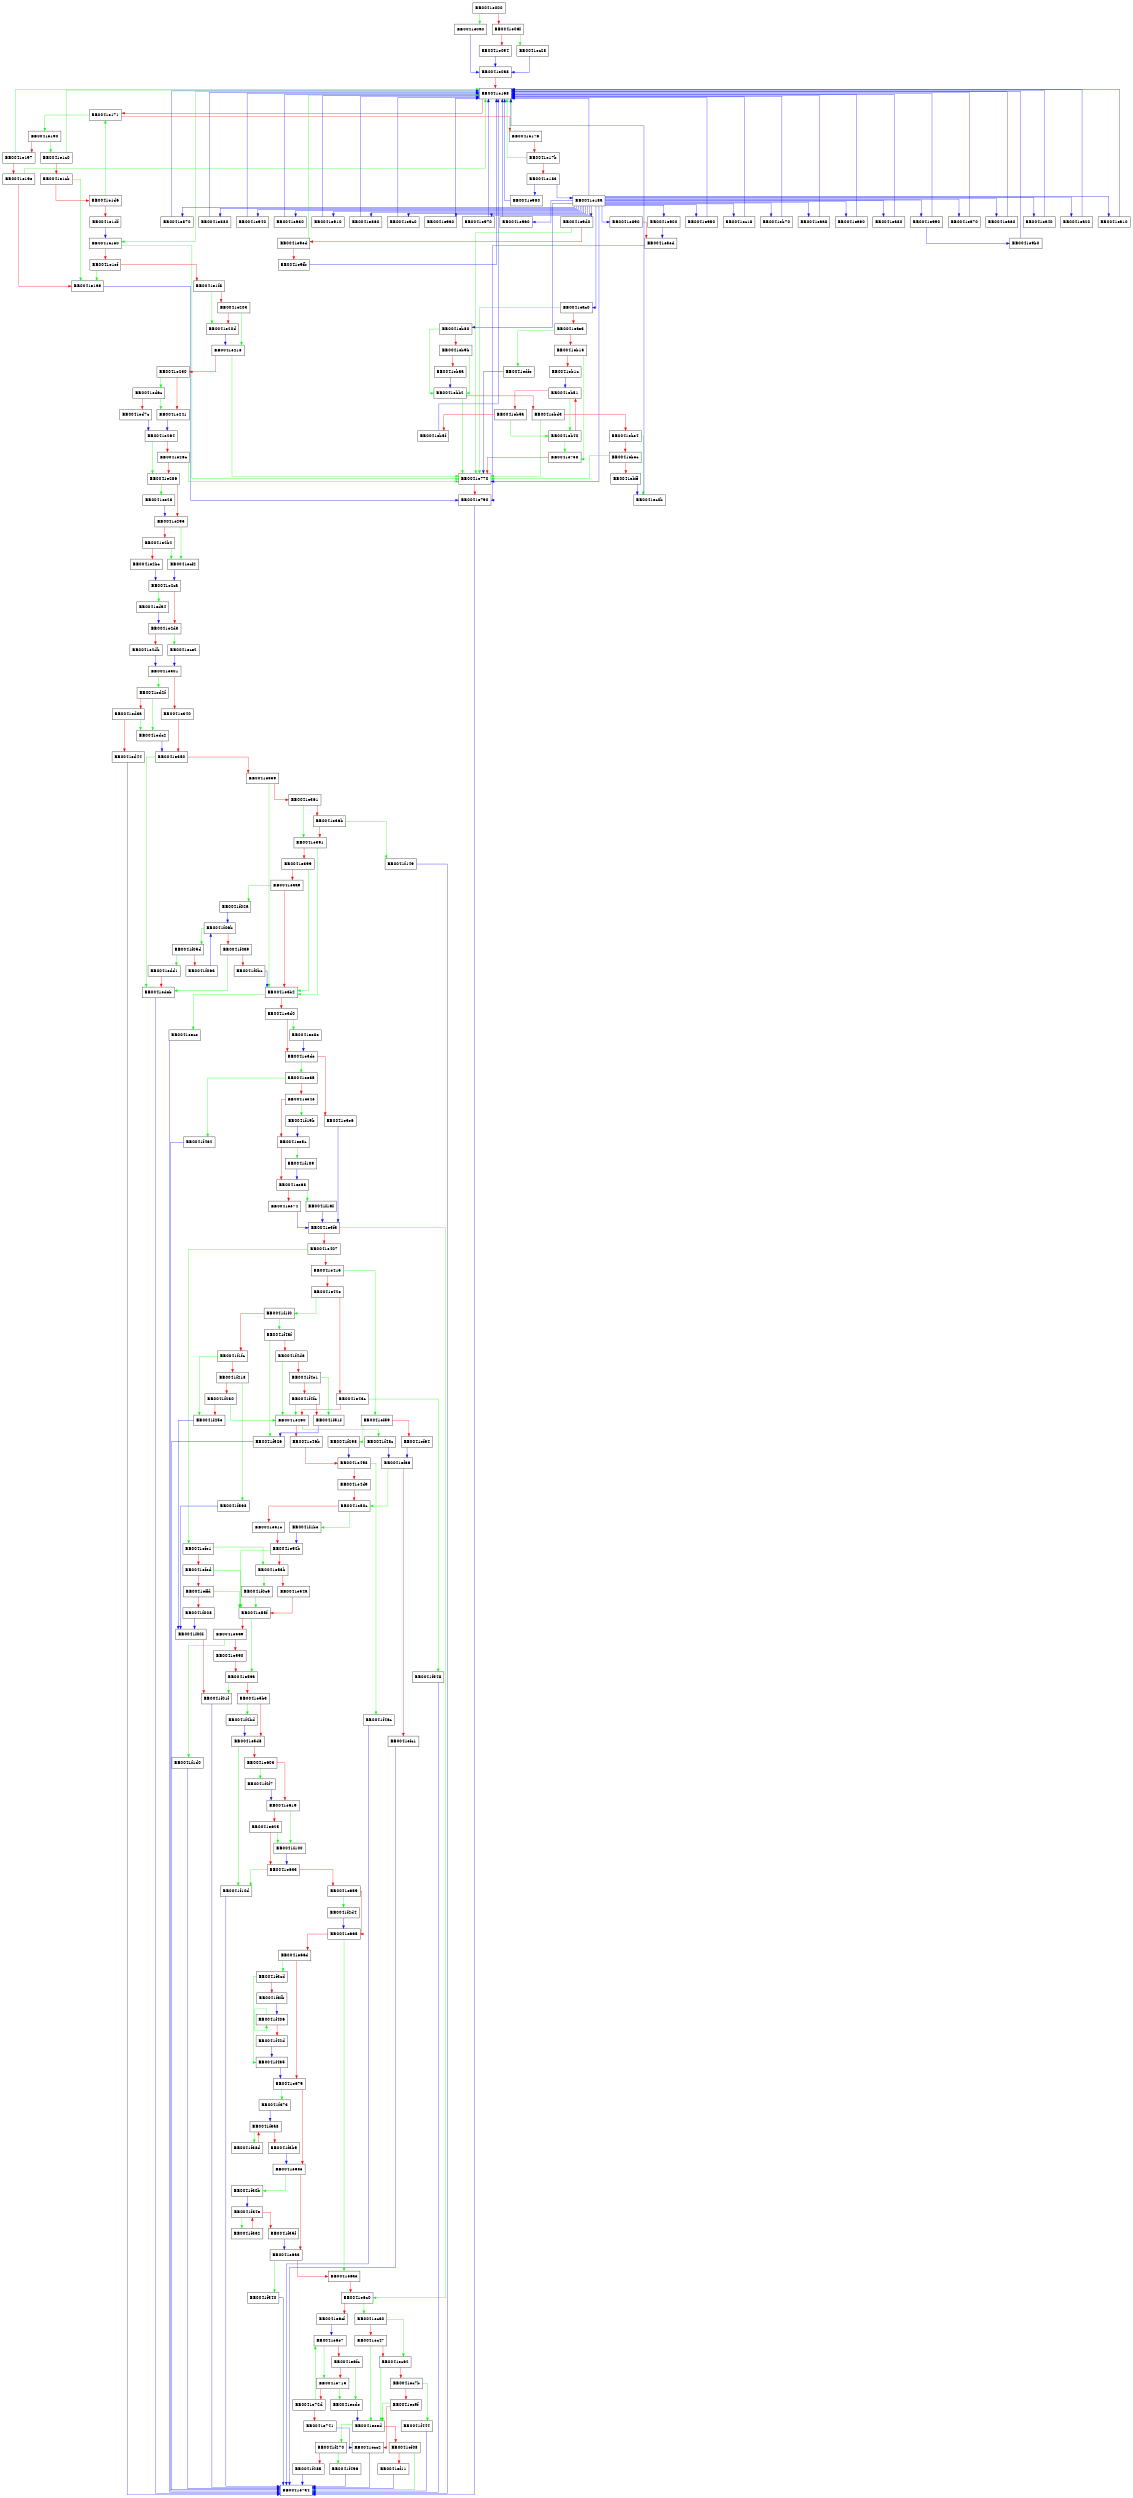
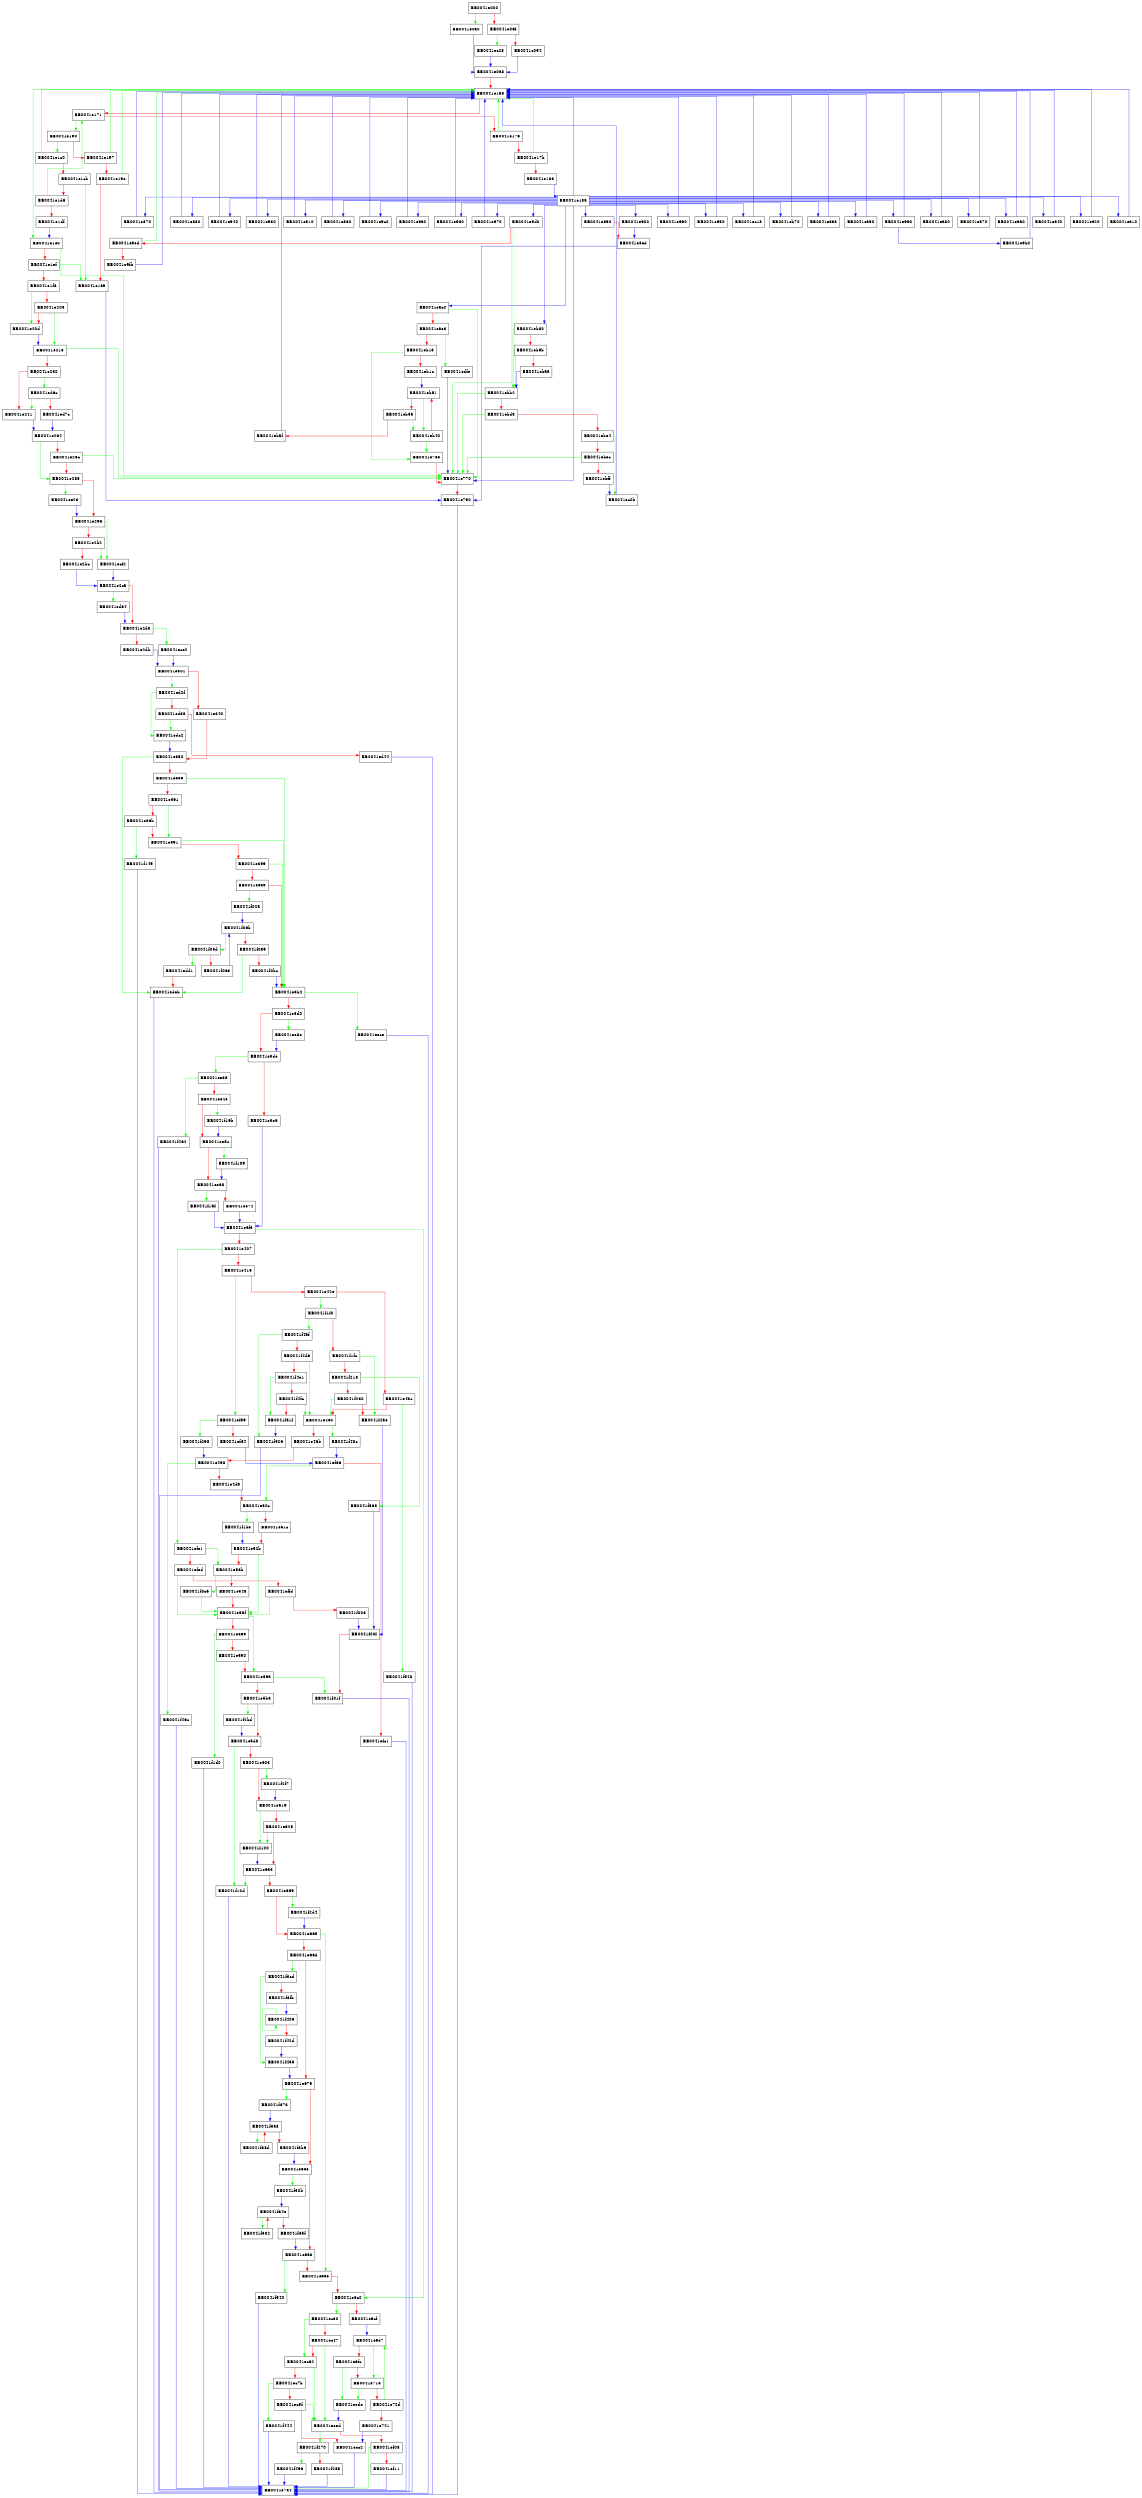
(535, 188) -> (504, 203)
